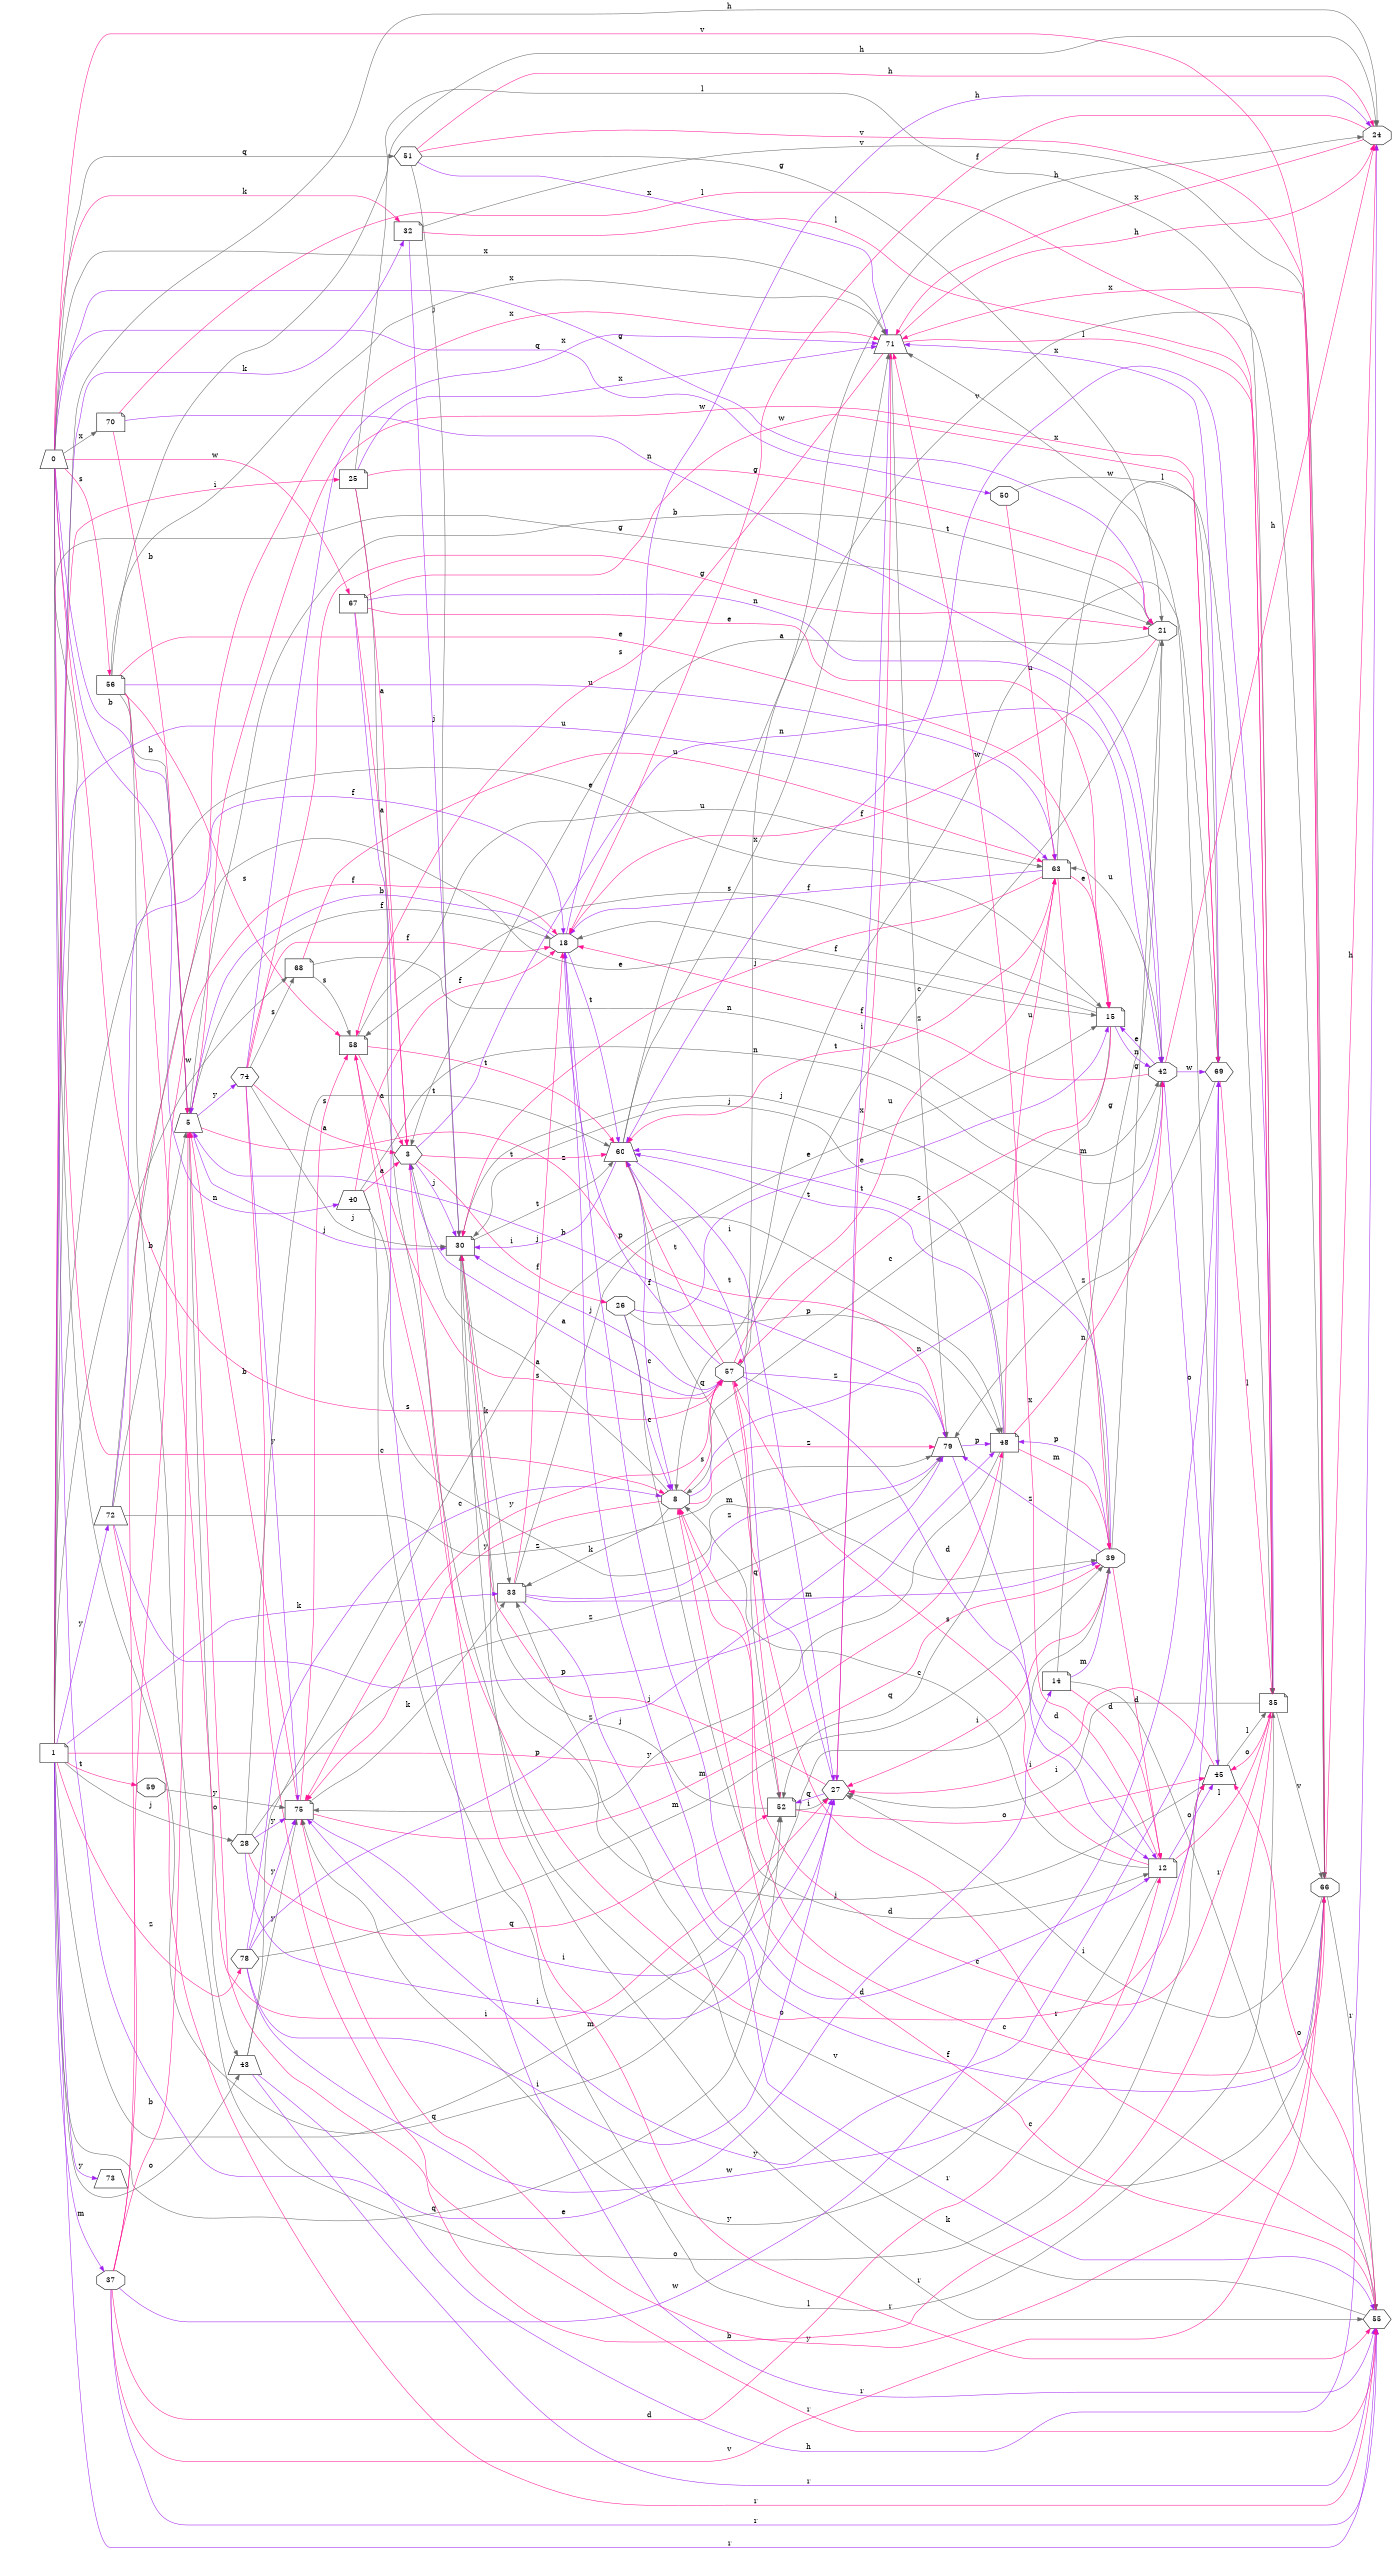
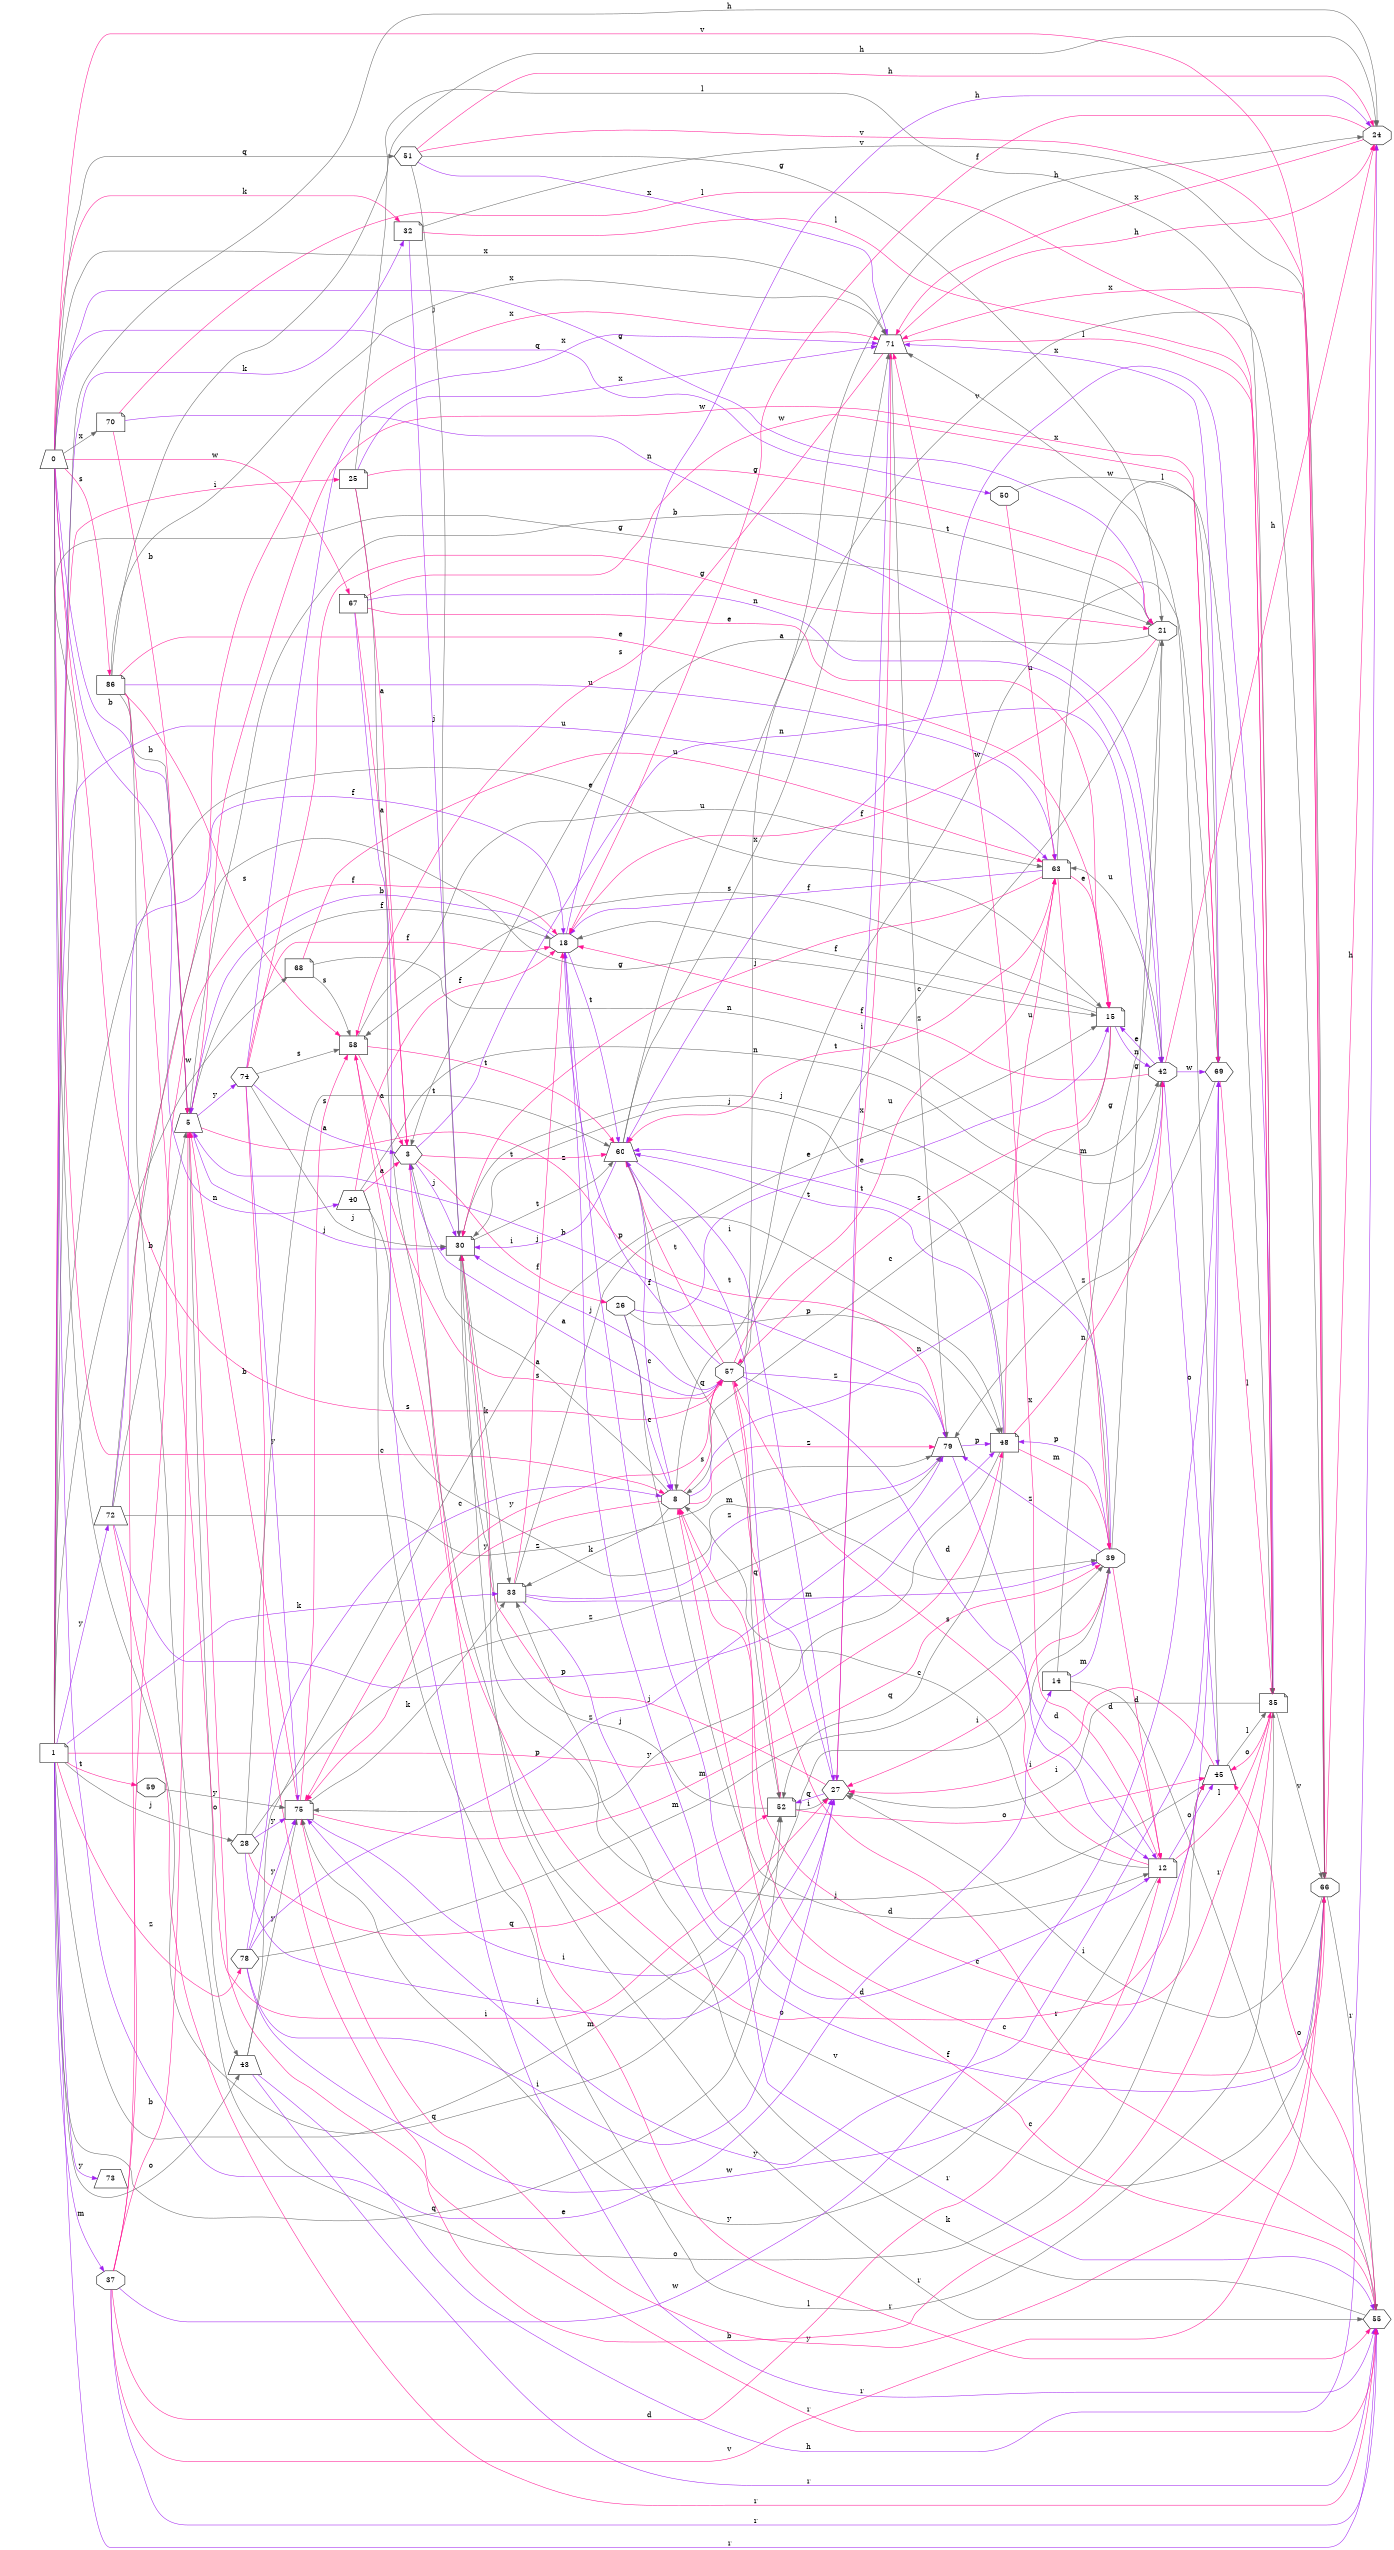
(111, 685) -> (111, 685)
(621, 965) -> (621, 965)
(271, 1025) -> (295, 1062)
(317, 1129) -> (317, 1129)
